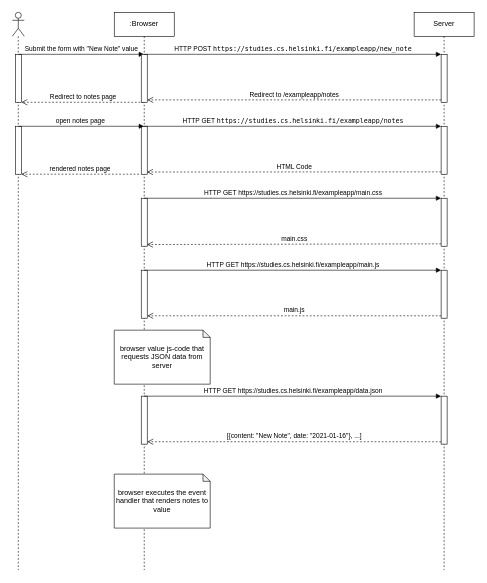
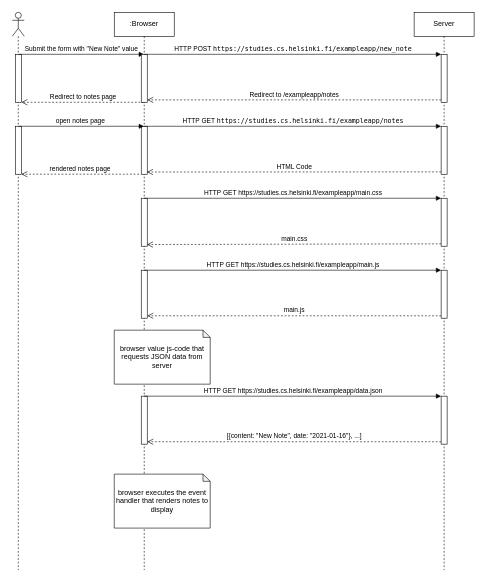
(162, 501) -> (162, 501)
